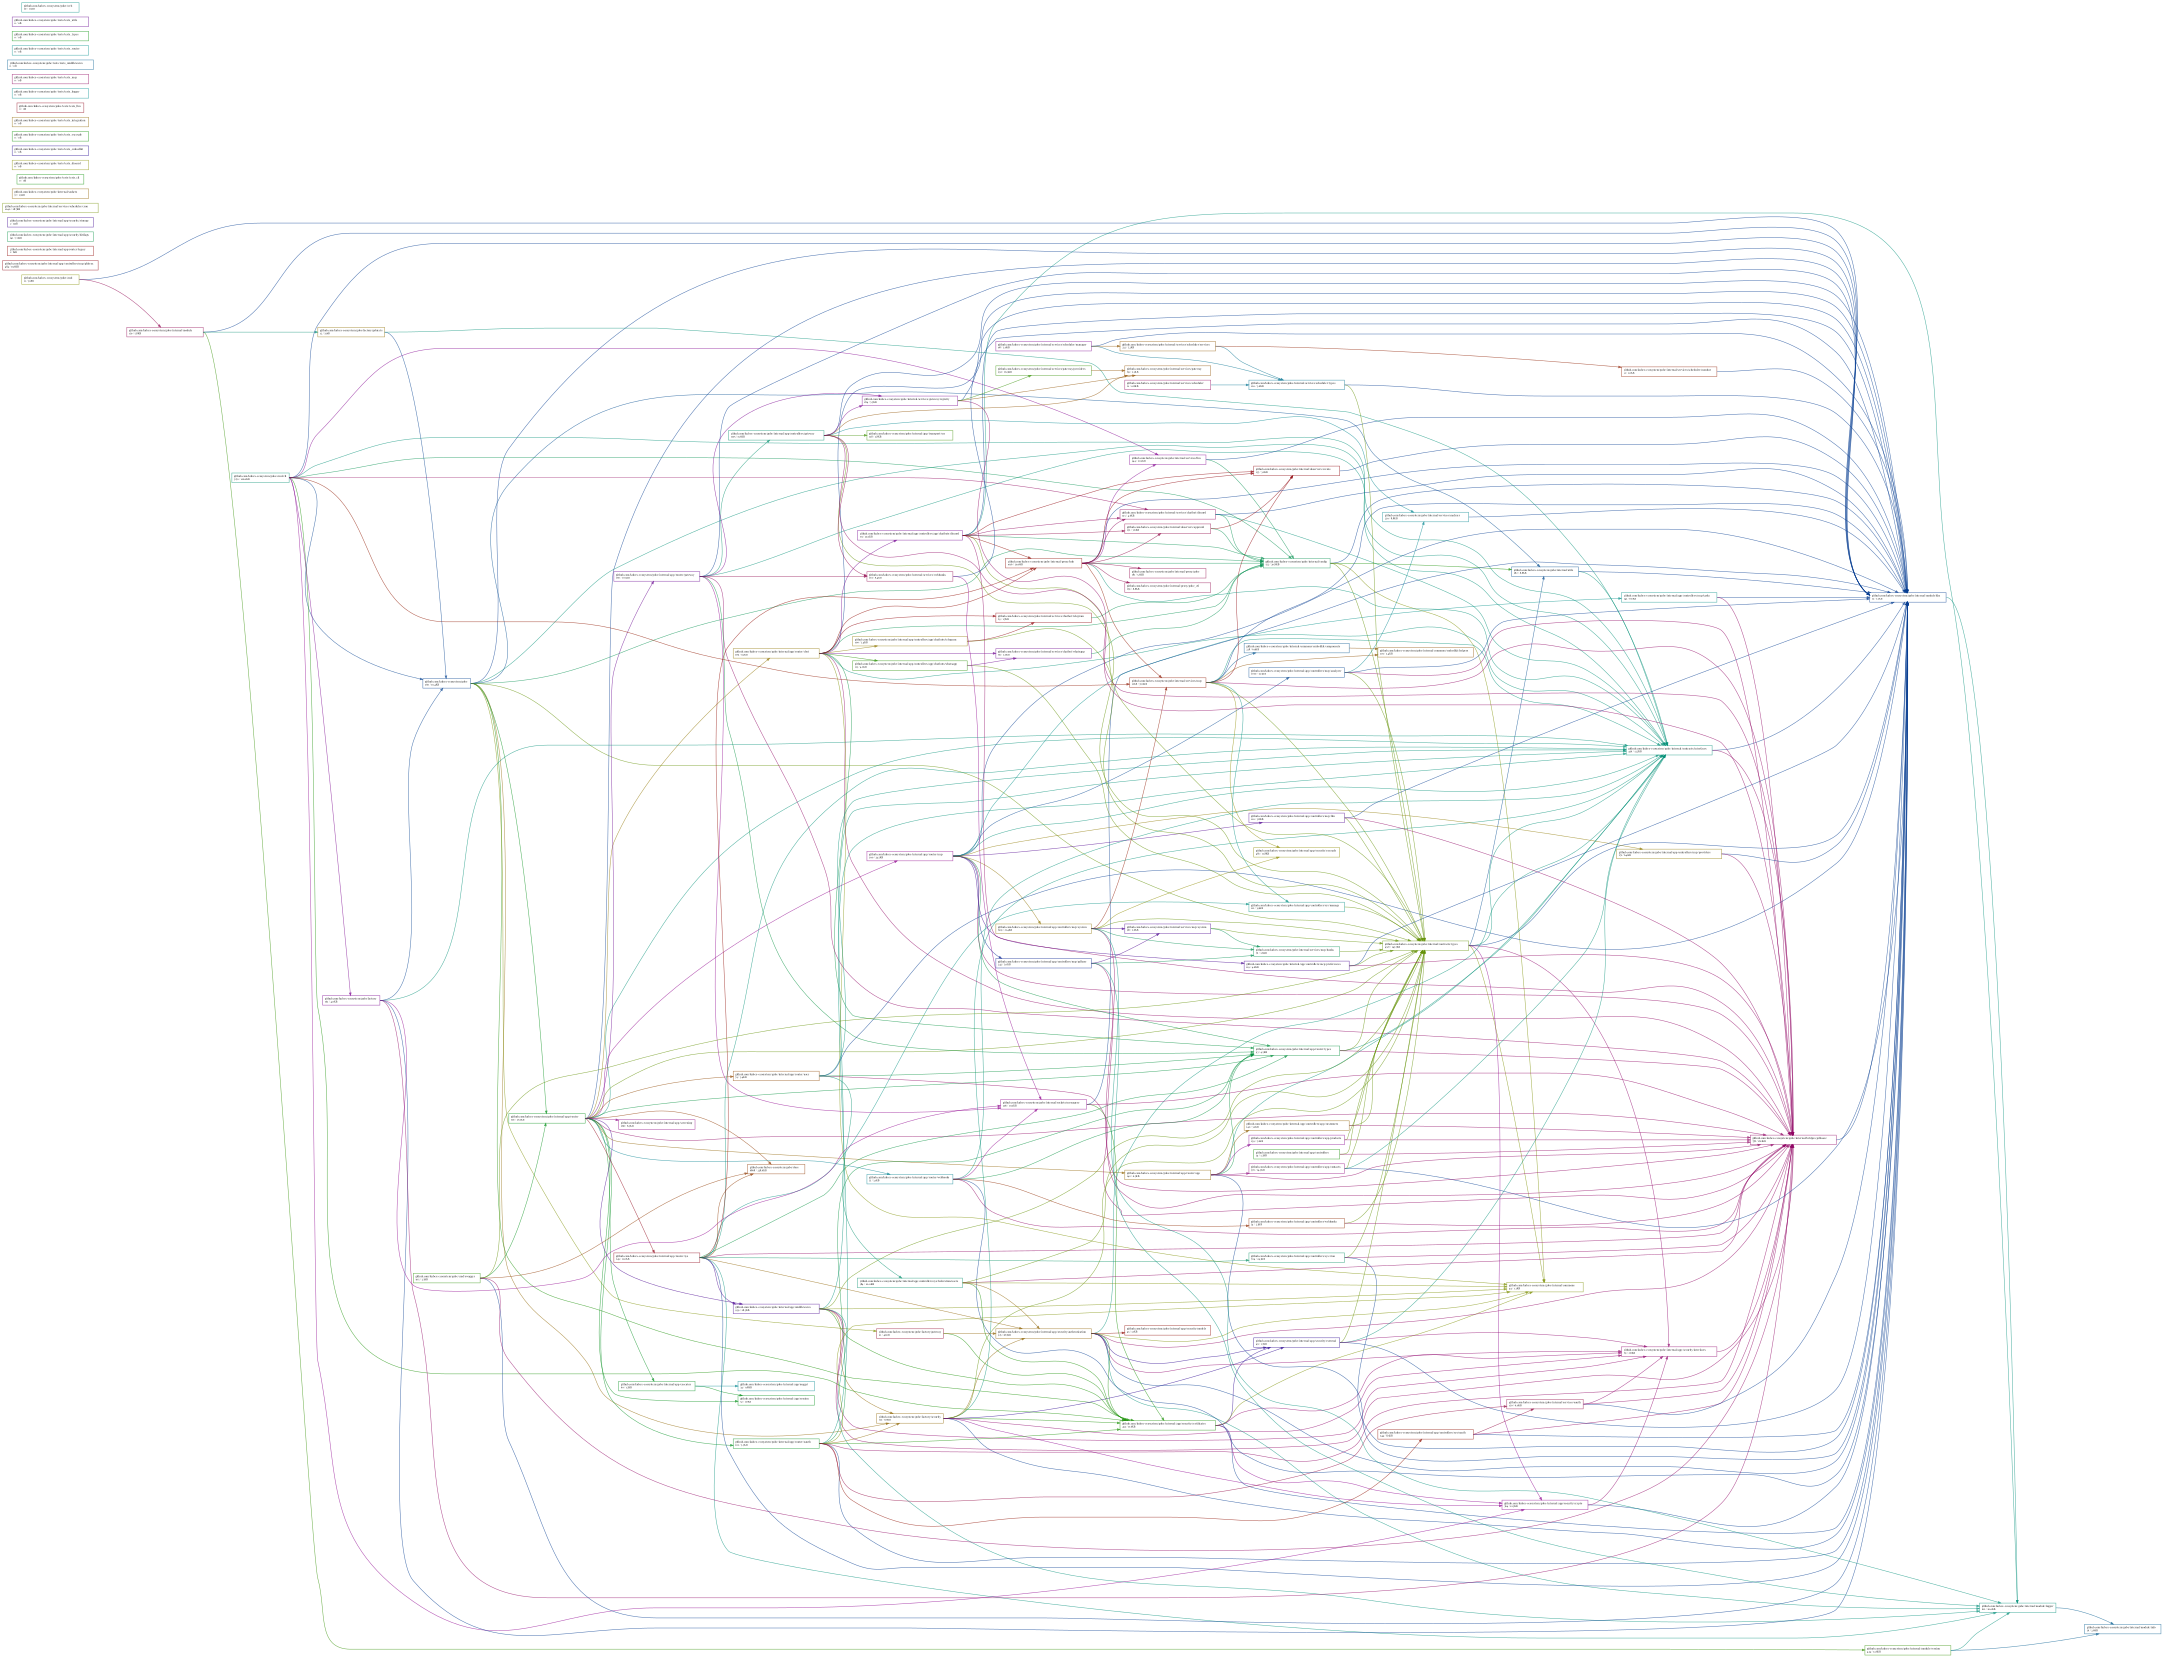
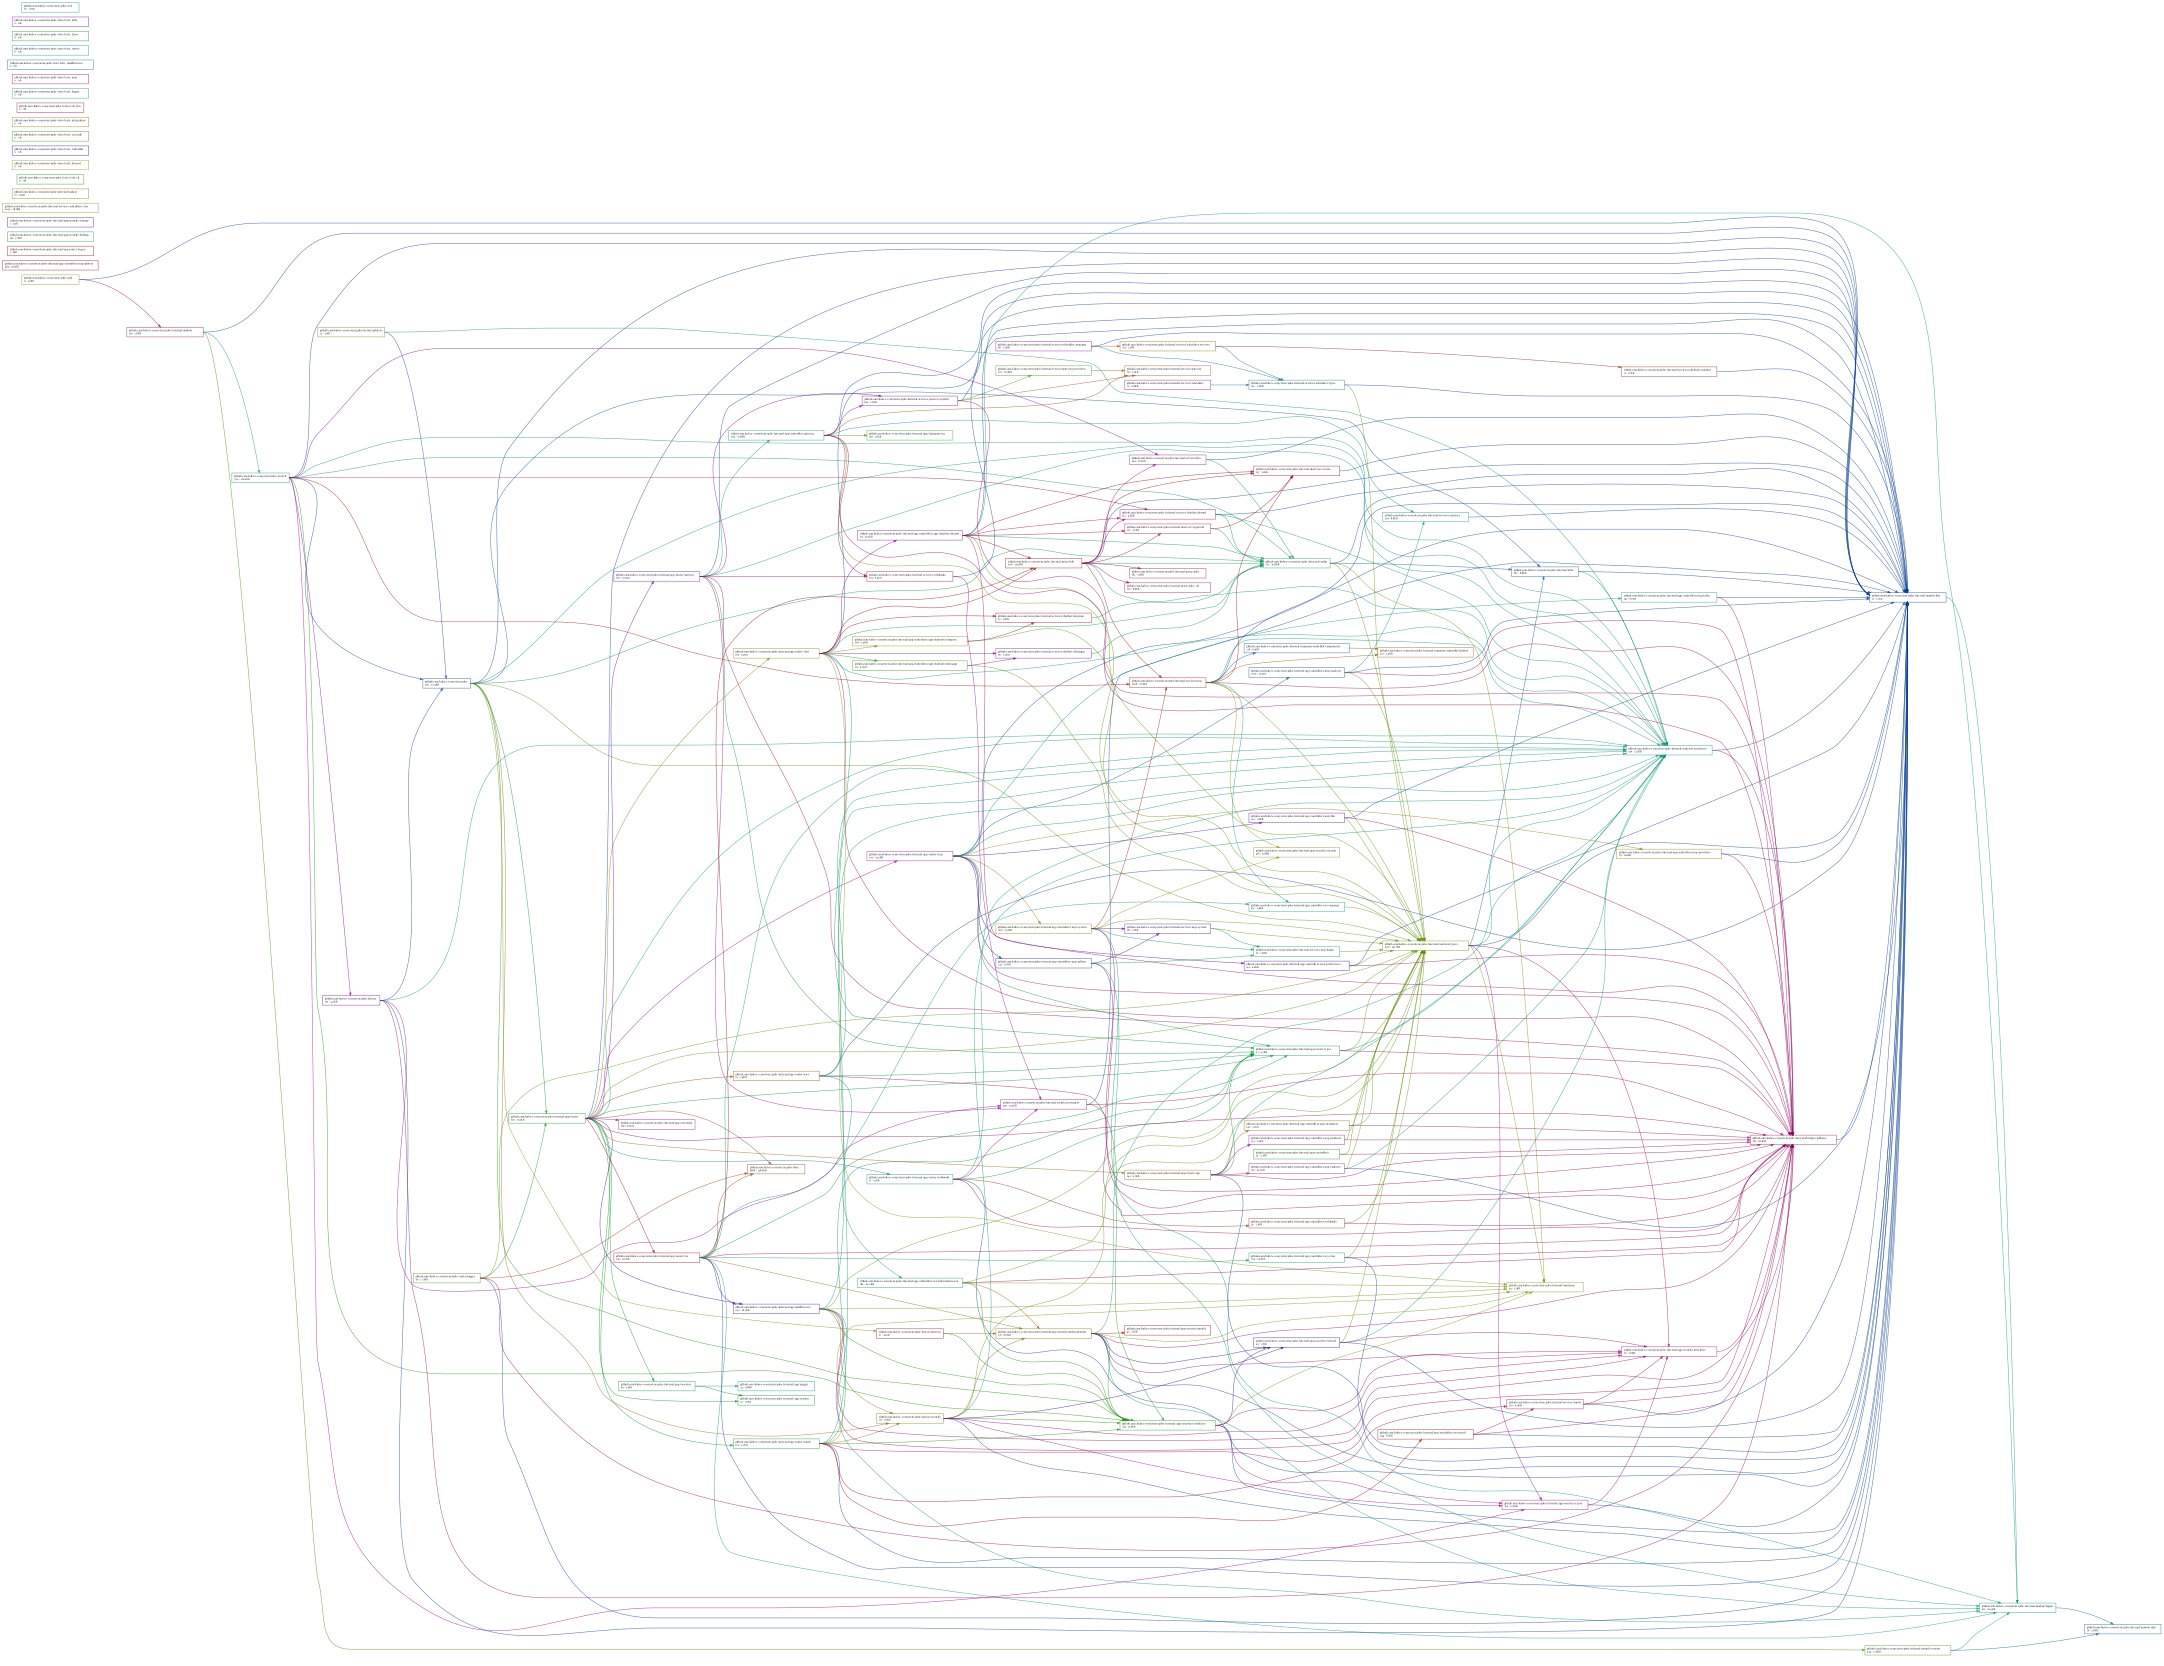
(259, 332) -> (242, 395)
(1420, 565) -> (1420, 565)
